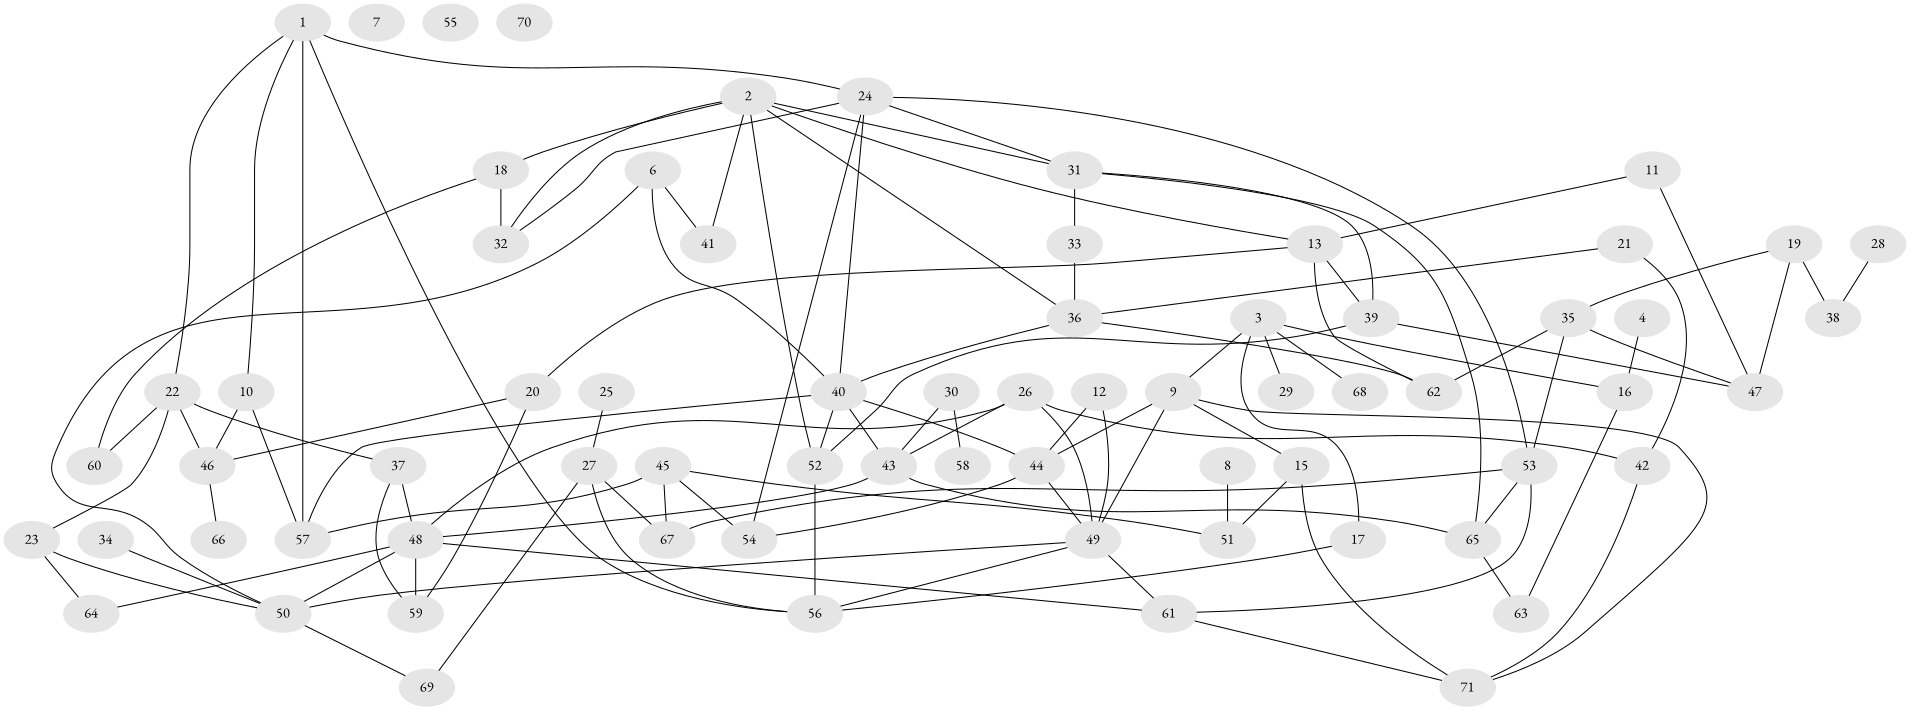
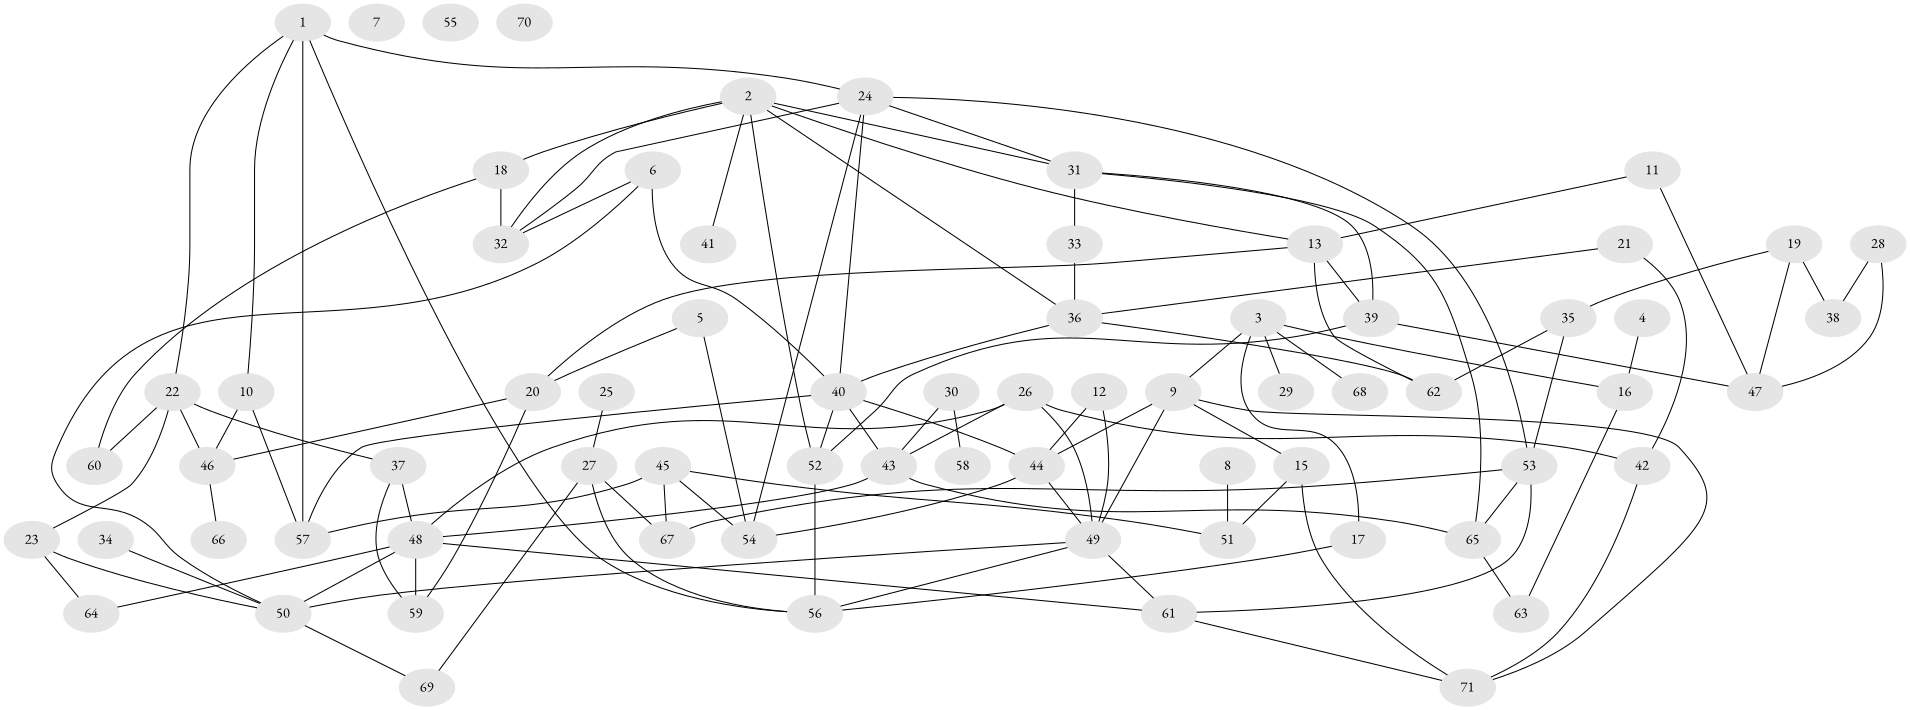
(681, 207) -> (577, 207)
none -> (700, 318)
(1660, 358) -> (1861, 347)
